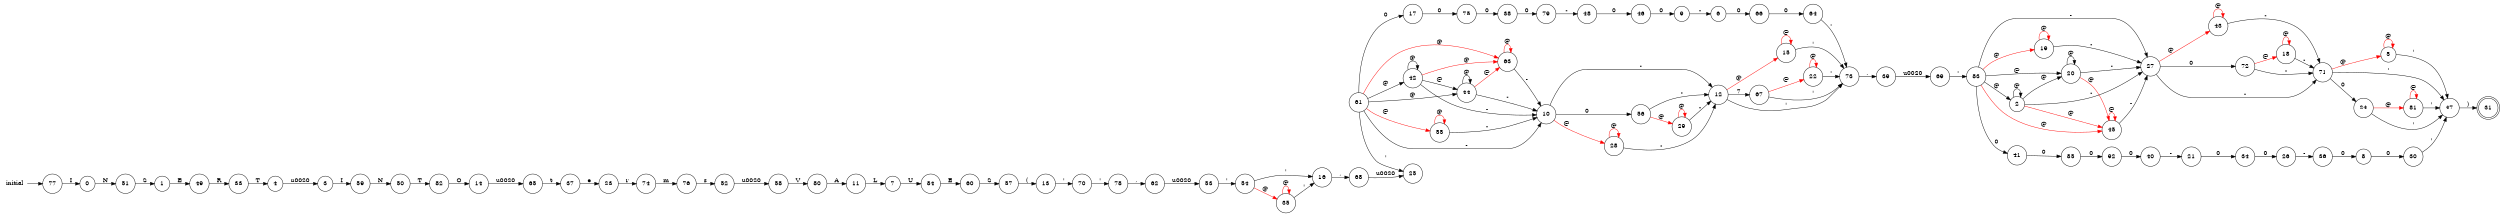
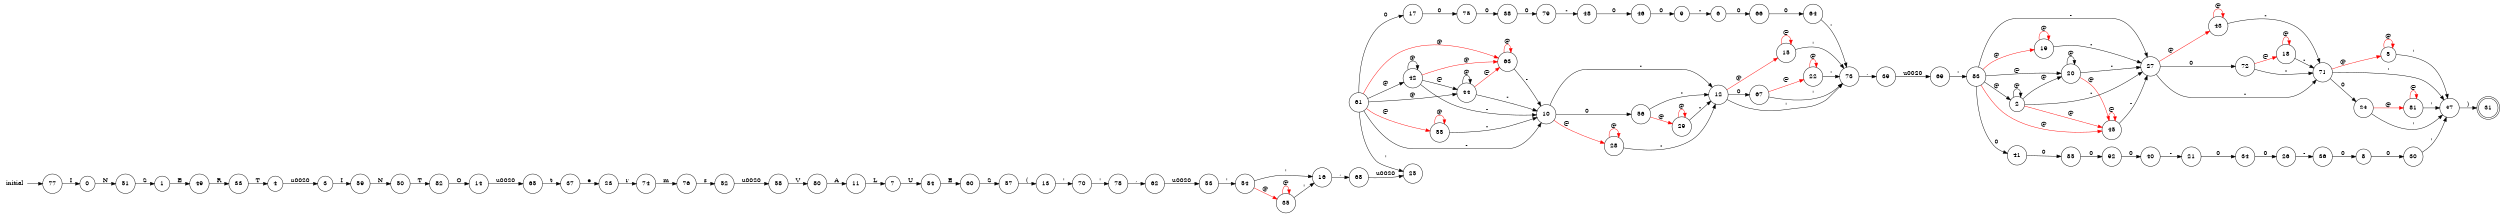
(1739, 92) -> (1739, 92)
